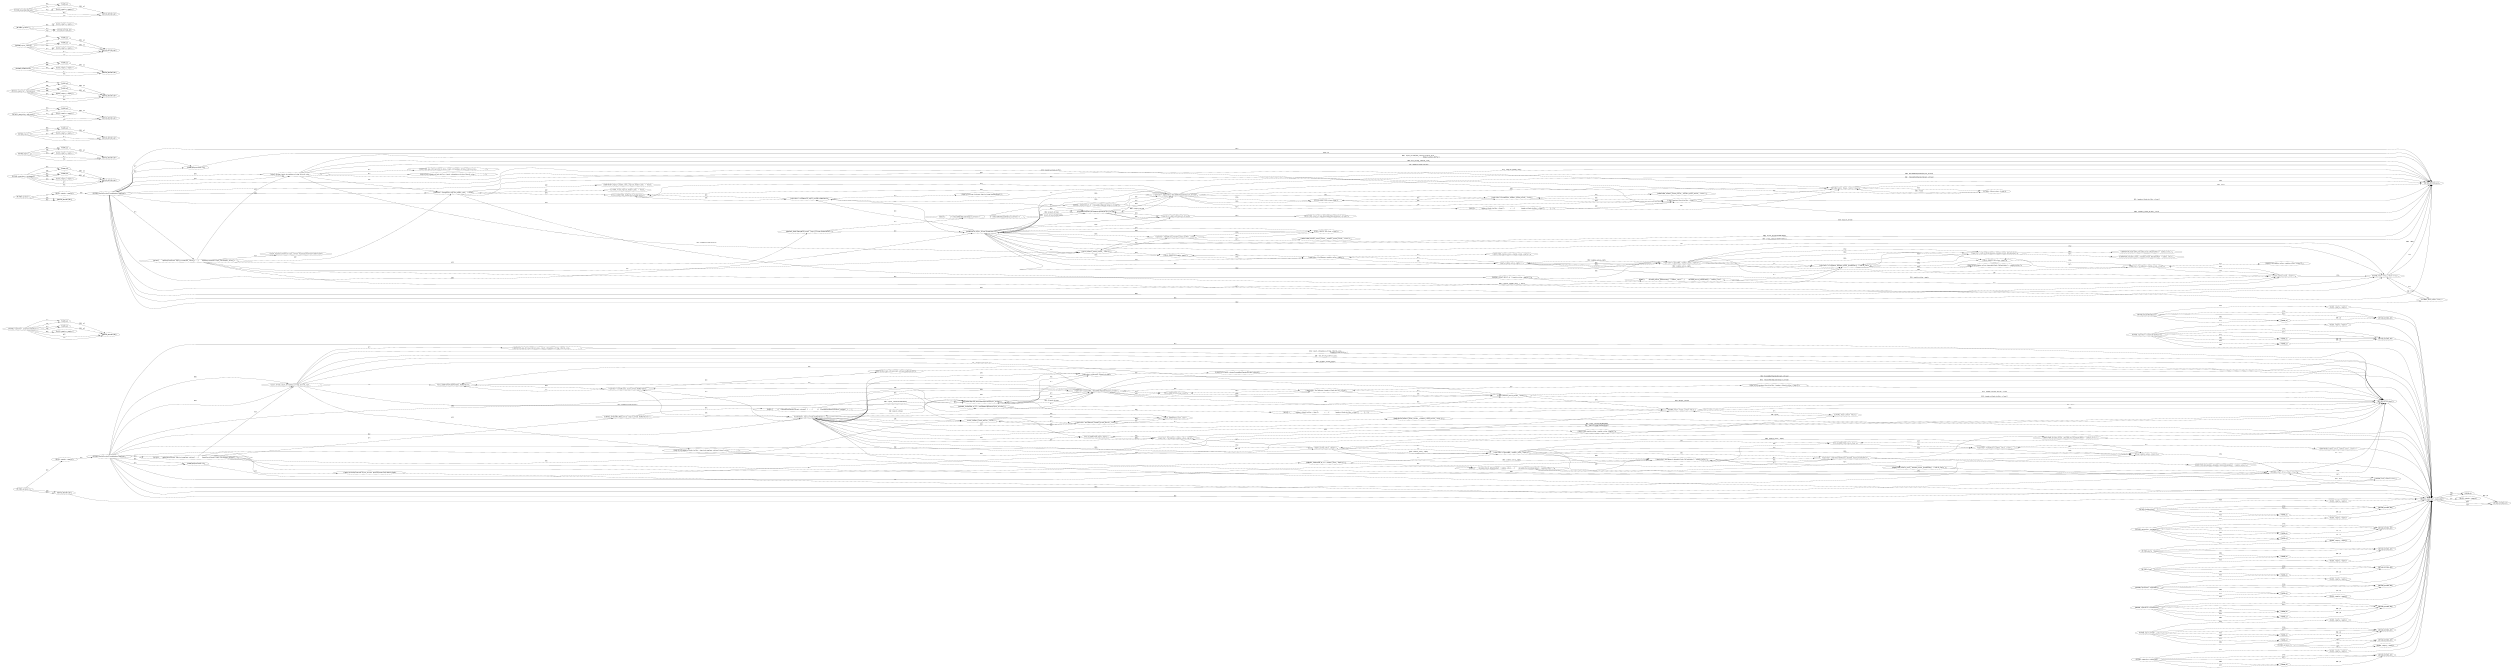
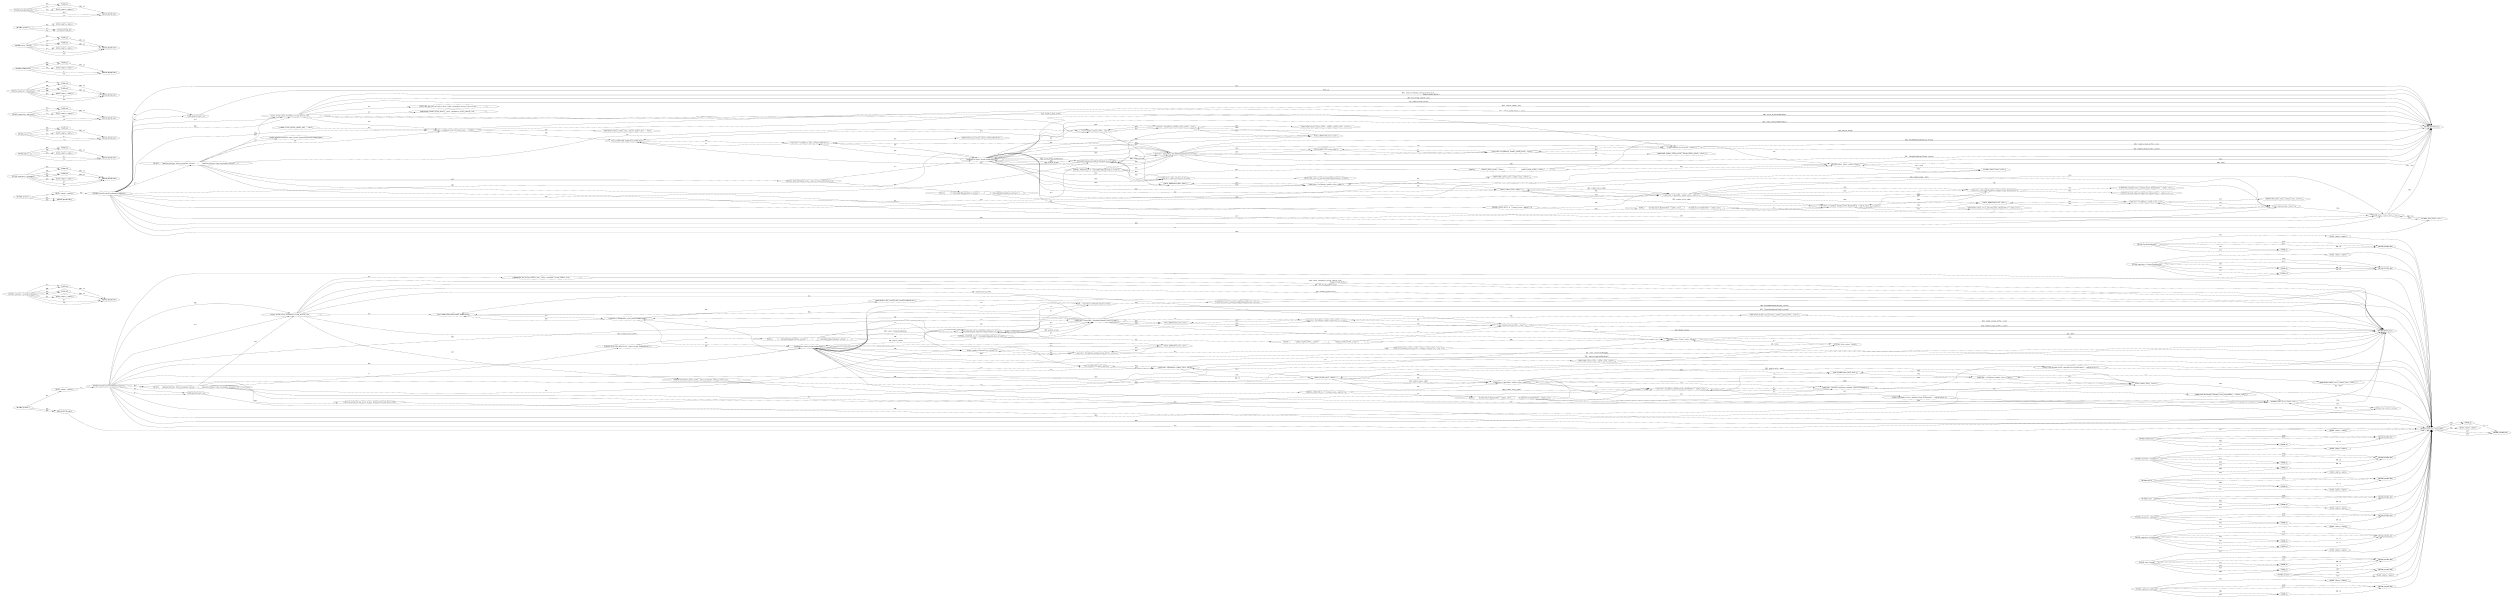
(542, 191) -> (372, 129)
